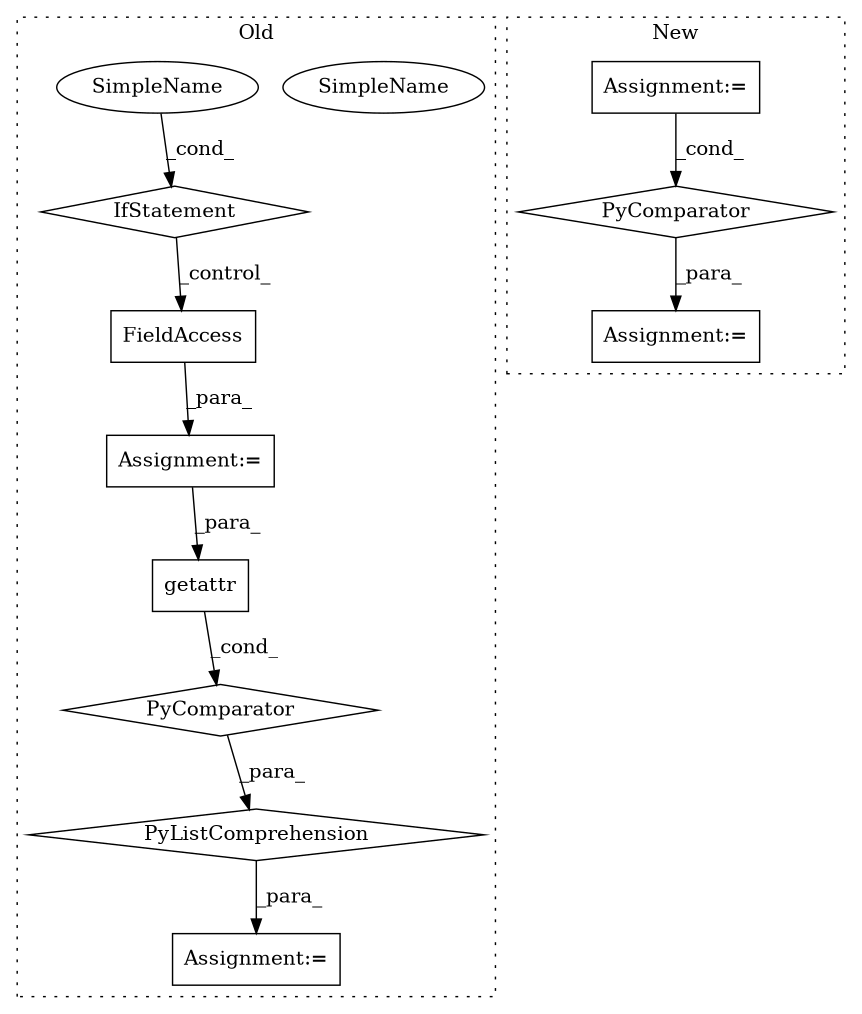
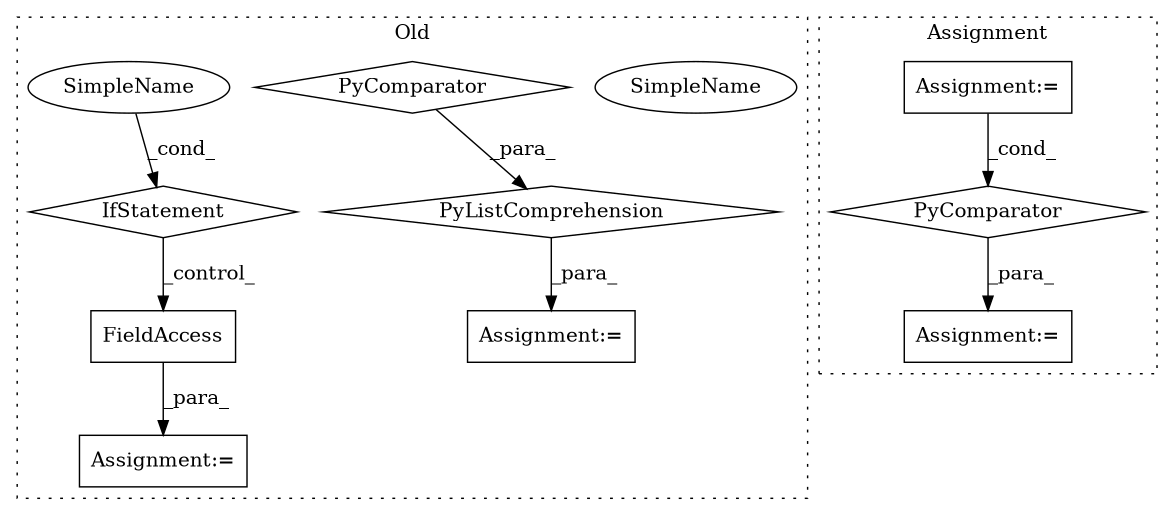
(676, 34) -> (988, 34)
(200, 586) -> none
